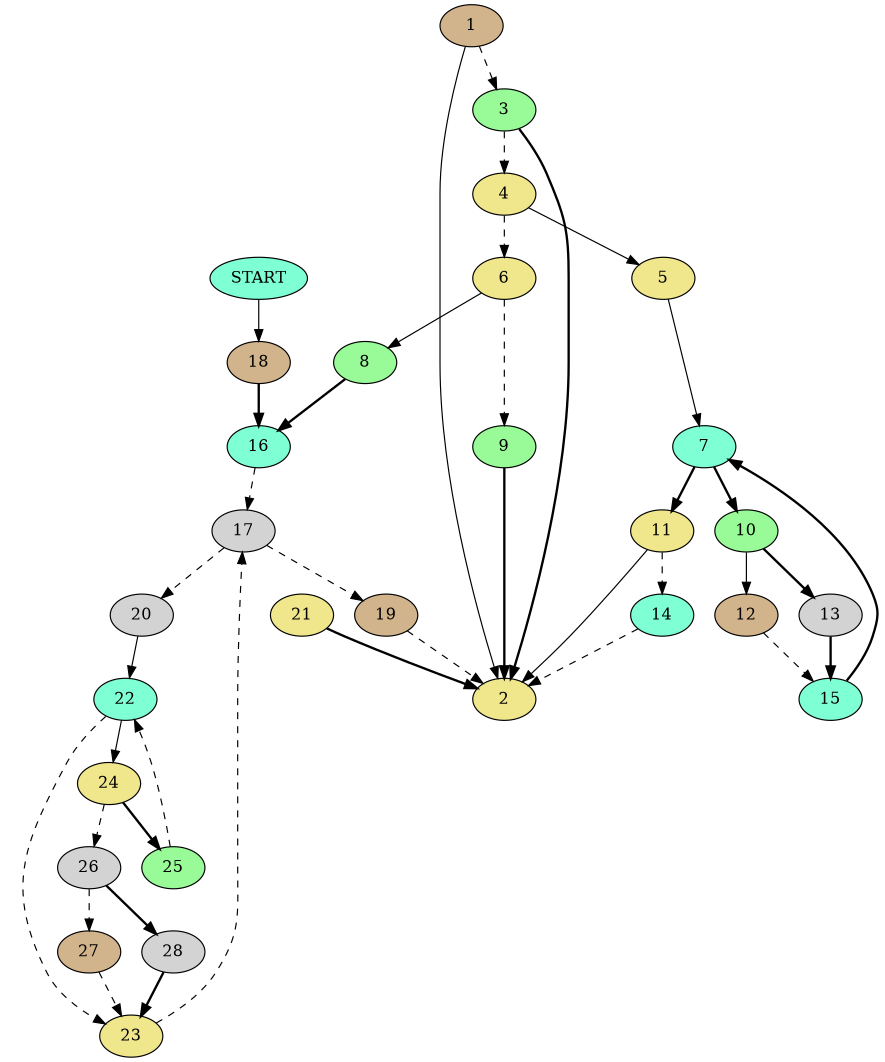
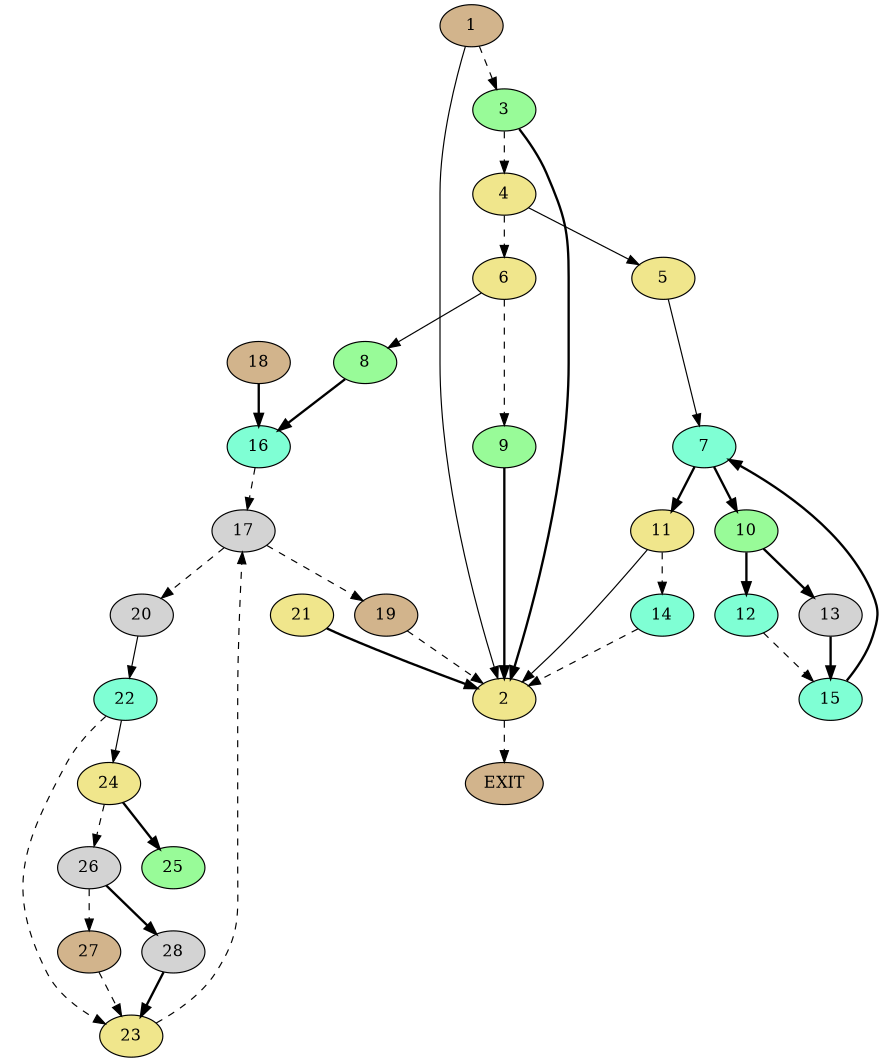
(259, 278) -> none
(746, 567) -> (746, 567)
(746, 615) -> (746, 615)
none -> (504, 784)
(158, 788) -> none
